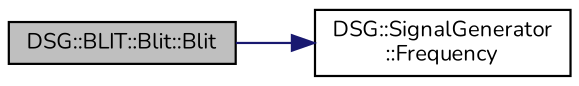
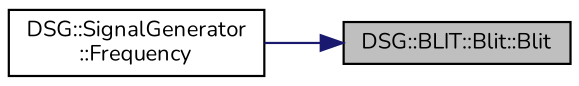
(264, 43) -> (293, 43)
